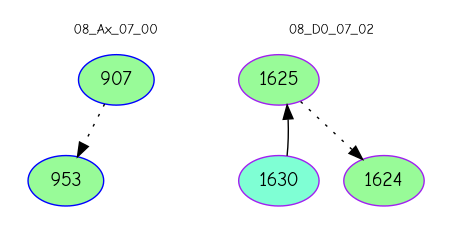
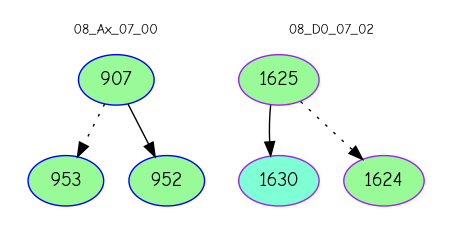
(288, 138) -> (270, 123)
none -> (167, 181)
